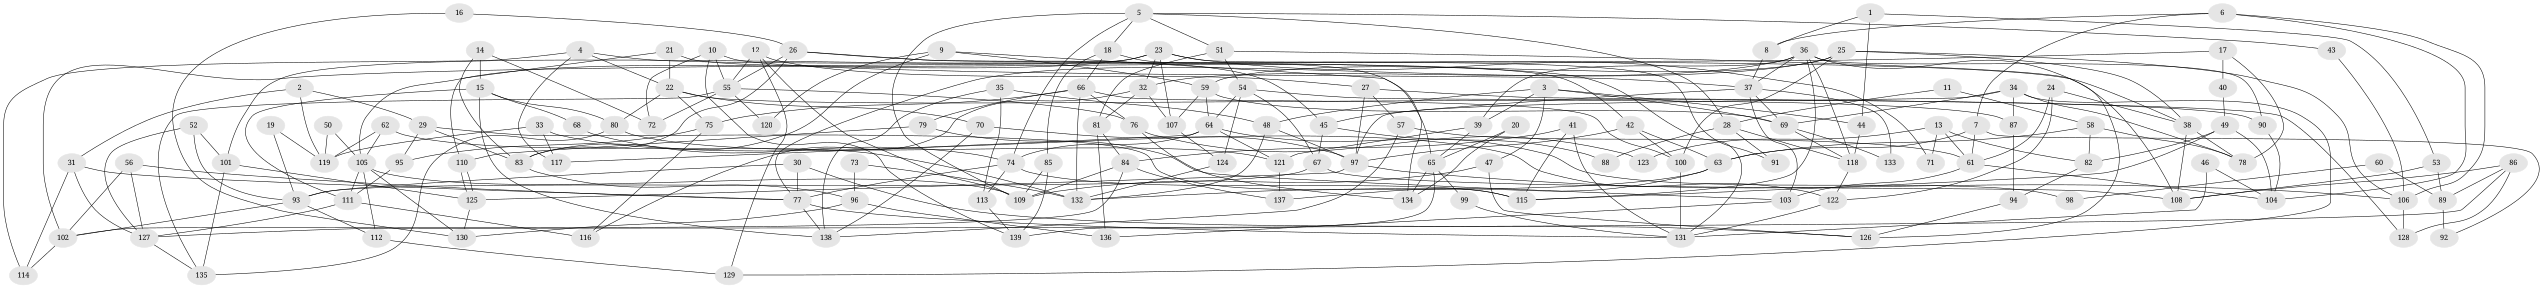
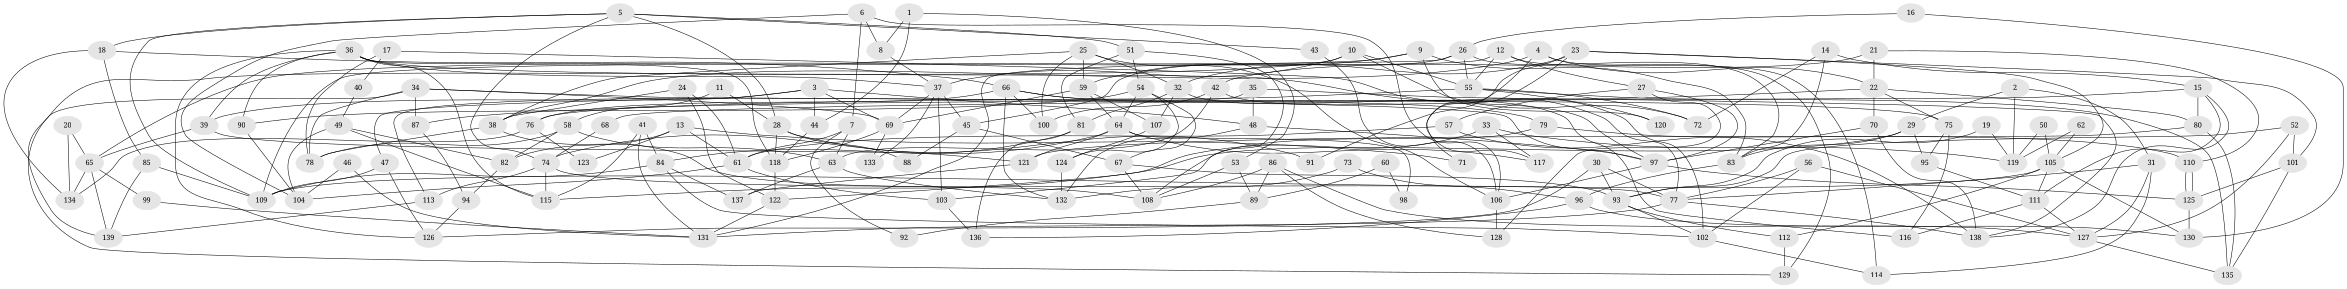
(1165, 88) -> none
(884, 155) -> none
(1681, 201) -> none
